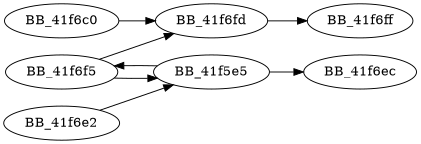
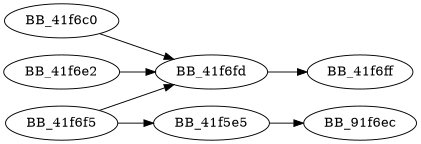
(141, 66) -> none
(360, 72) -> (360, 123)
(132, 99) -> (133, 72)
